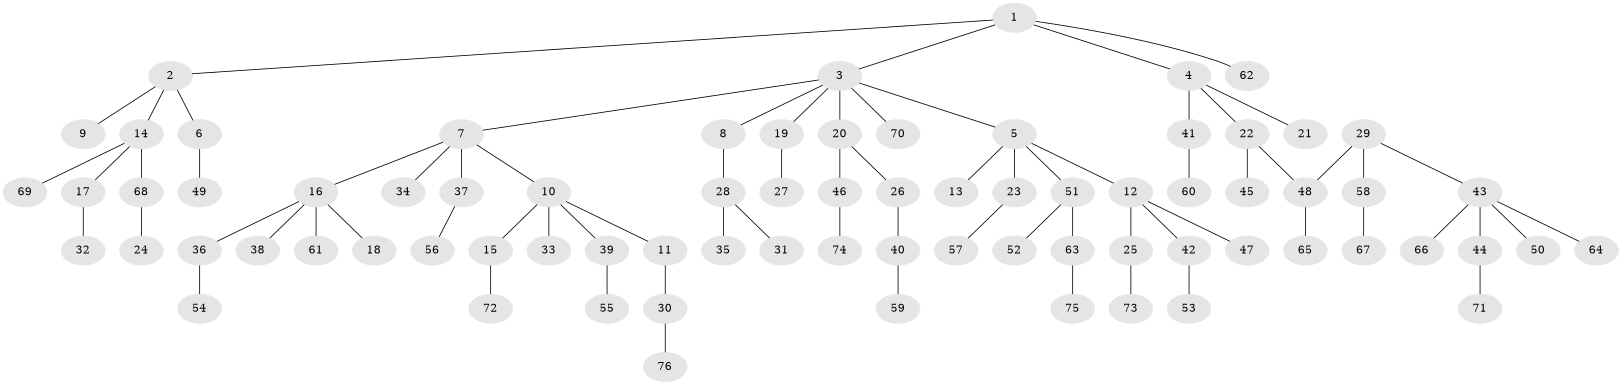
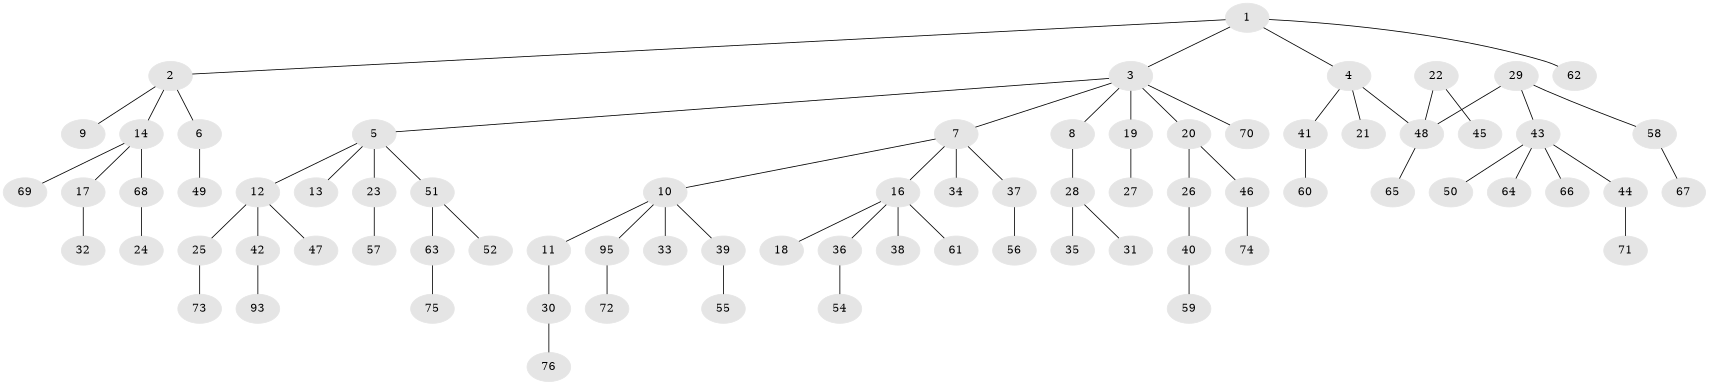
(1218, 105) -> (1385, 105)
(491, 251) -> (607, 251)
(1189, 309) -> (258, 309)
